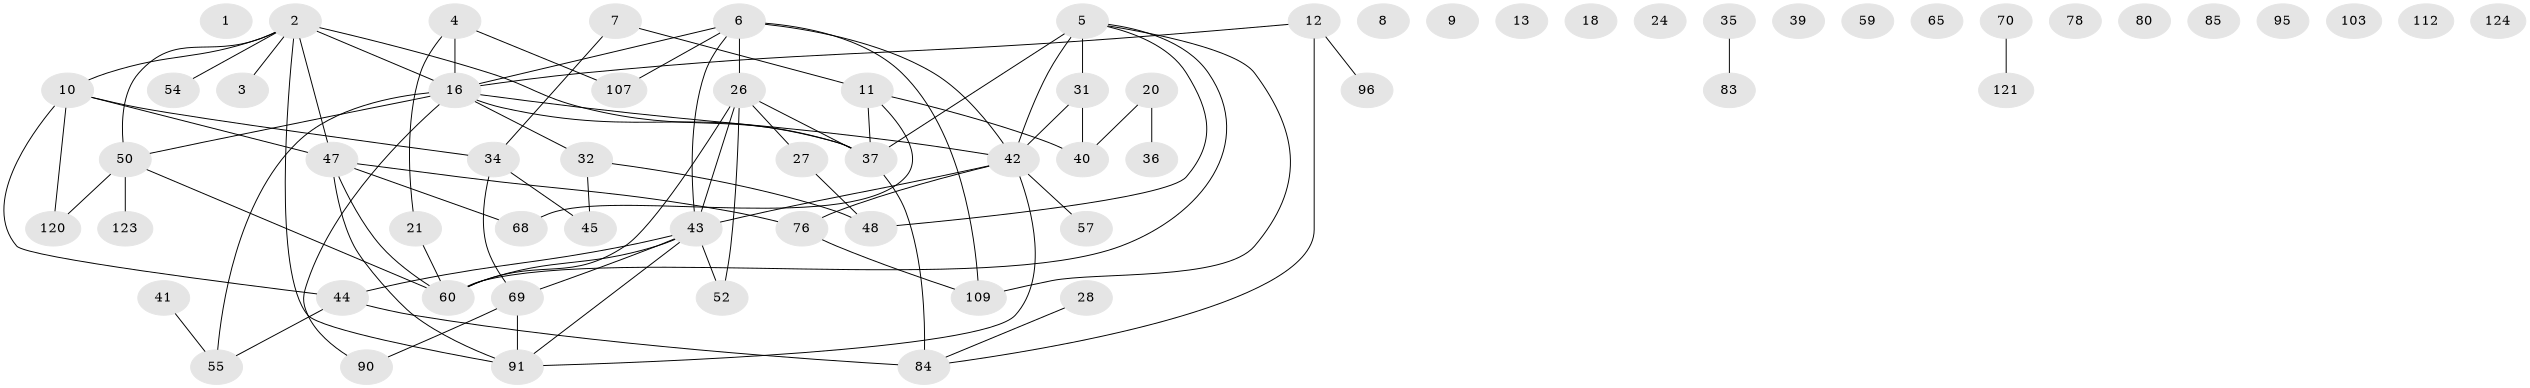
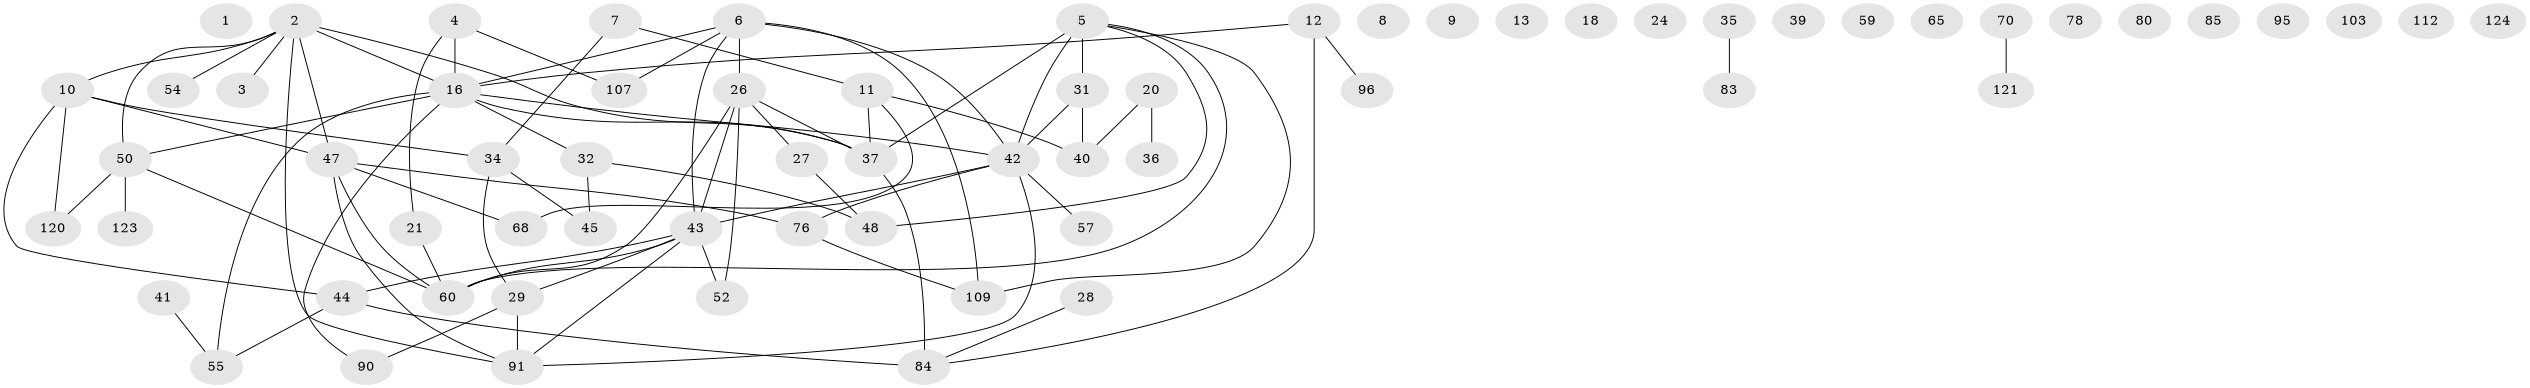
(517, 298) -> (517, 298)
